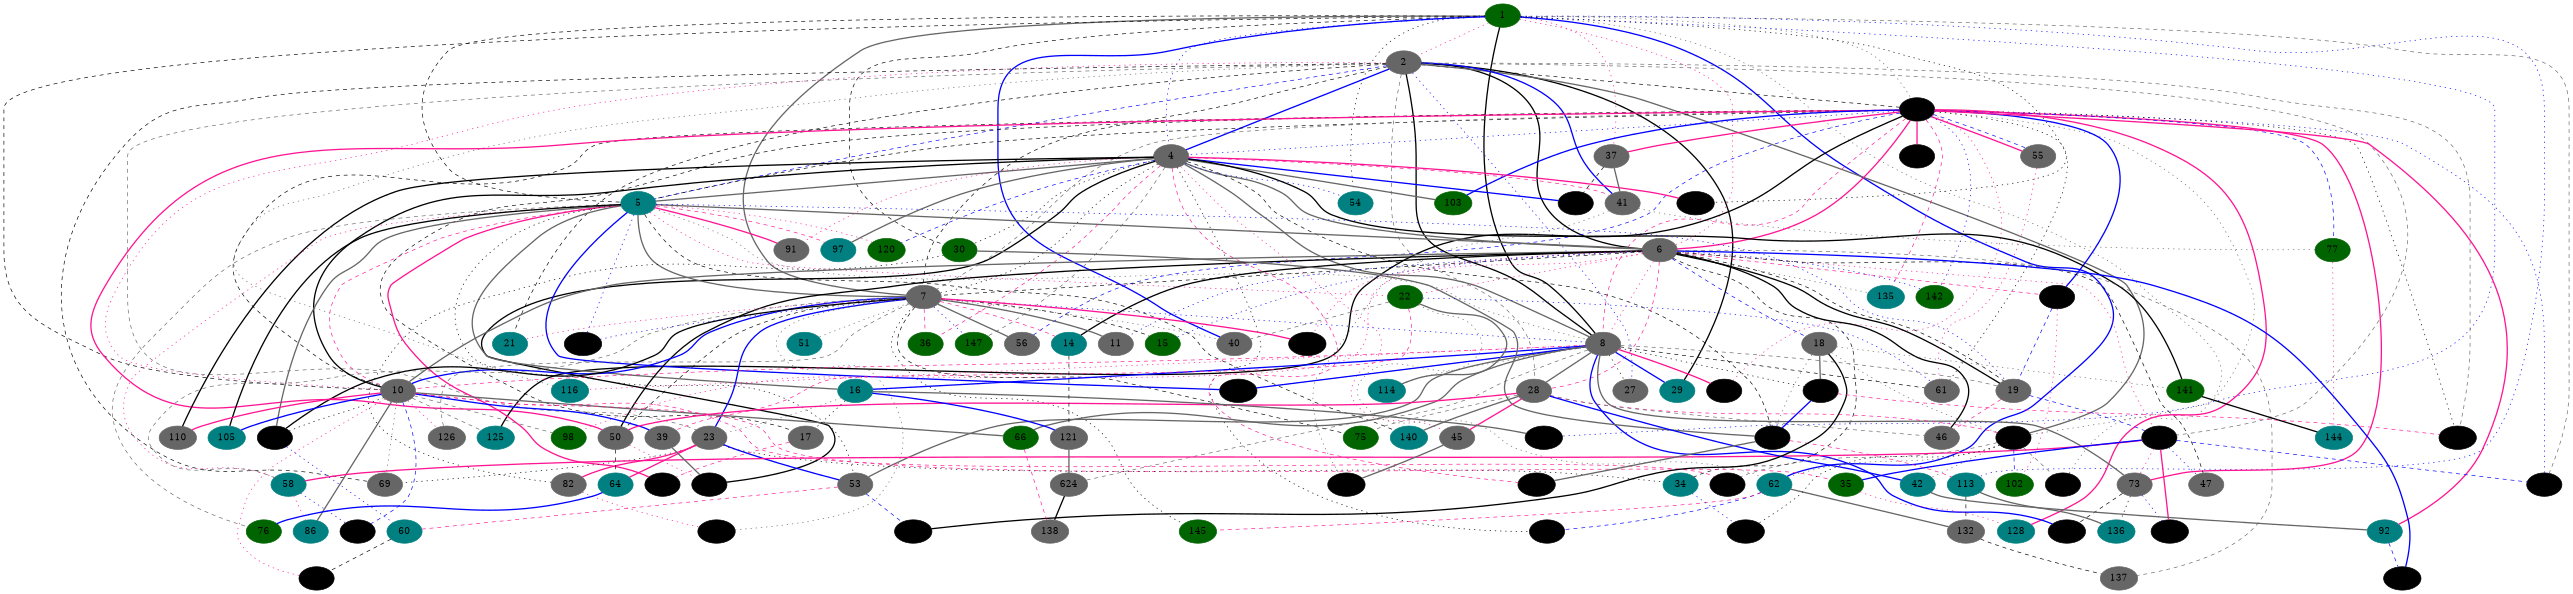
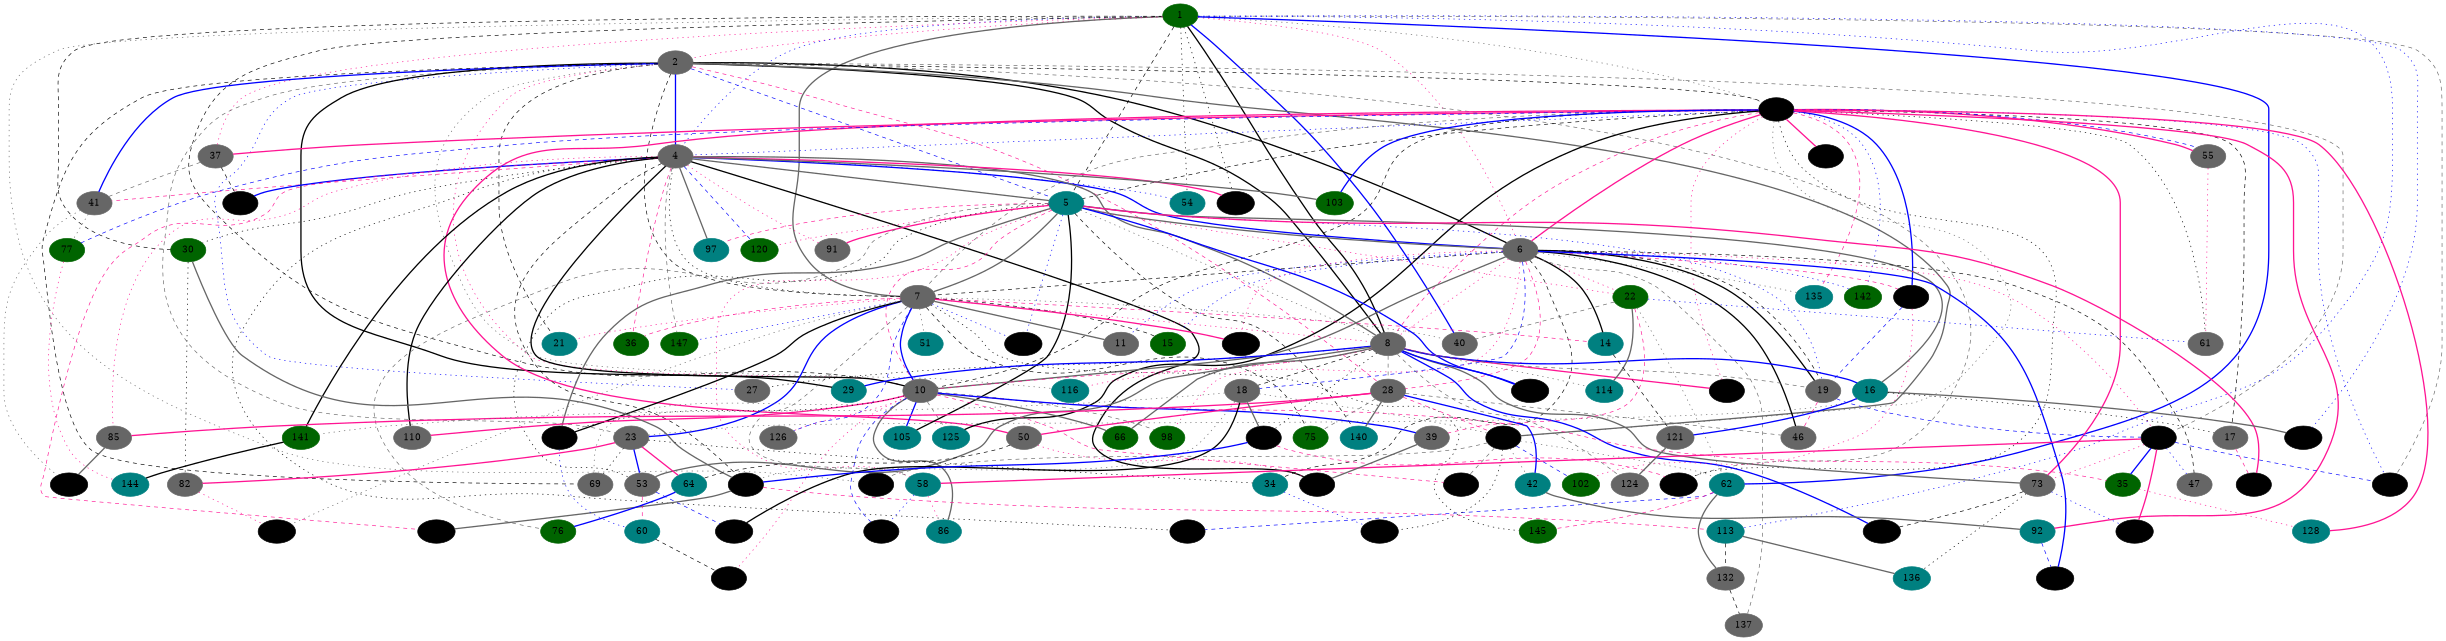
(1617, 180) -> (155, 179)
(1360, 227) -> (1121, 194)
(1406, 248) -> (1022, 161)
(1106, 269) -> none
(1263, 320) -> (1131, 318)
(750, 328) -> none
(1022, 344) -> none
(675, 362) -> (878, 395)
(1569, 367) -> (1388, 367)
(1772, 367) -> (1321, 366)
(1457, 438) -> (114, 438)
(1069, 485) -> (1630, 485)
(1050, 532) -> none
